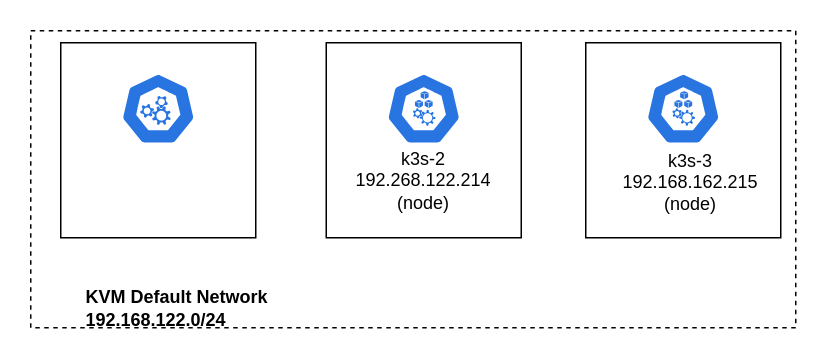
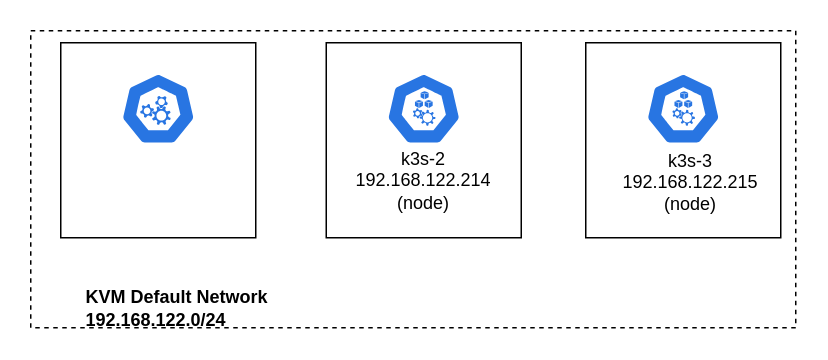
(424, 181) -> (424, 181)
(691, 182) -> (691, 182)
